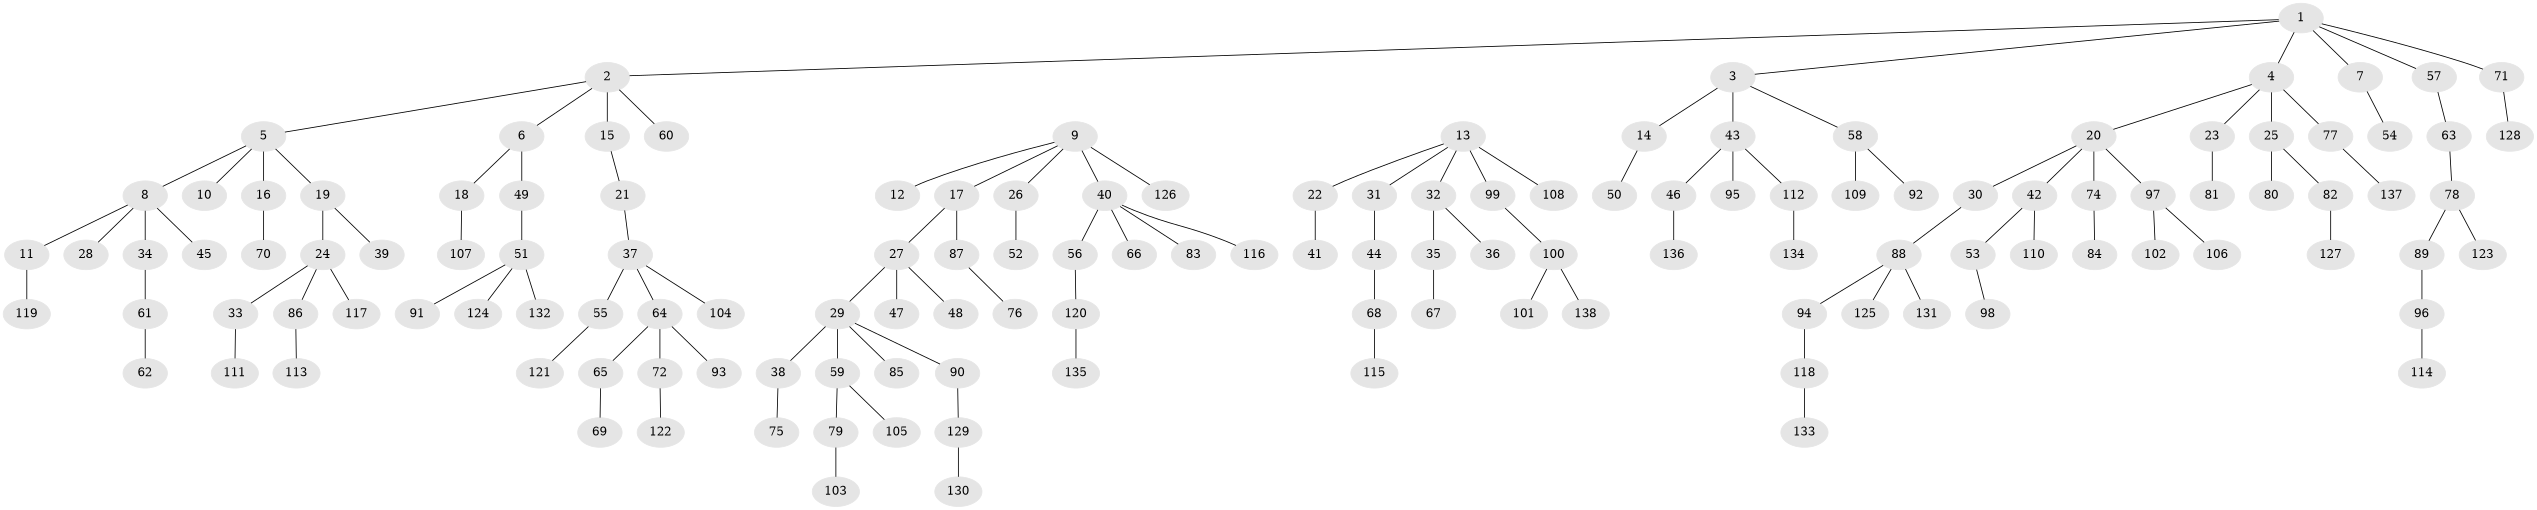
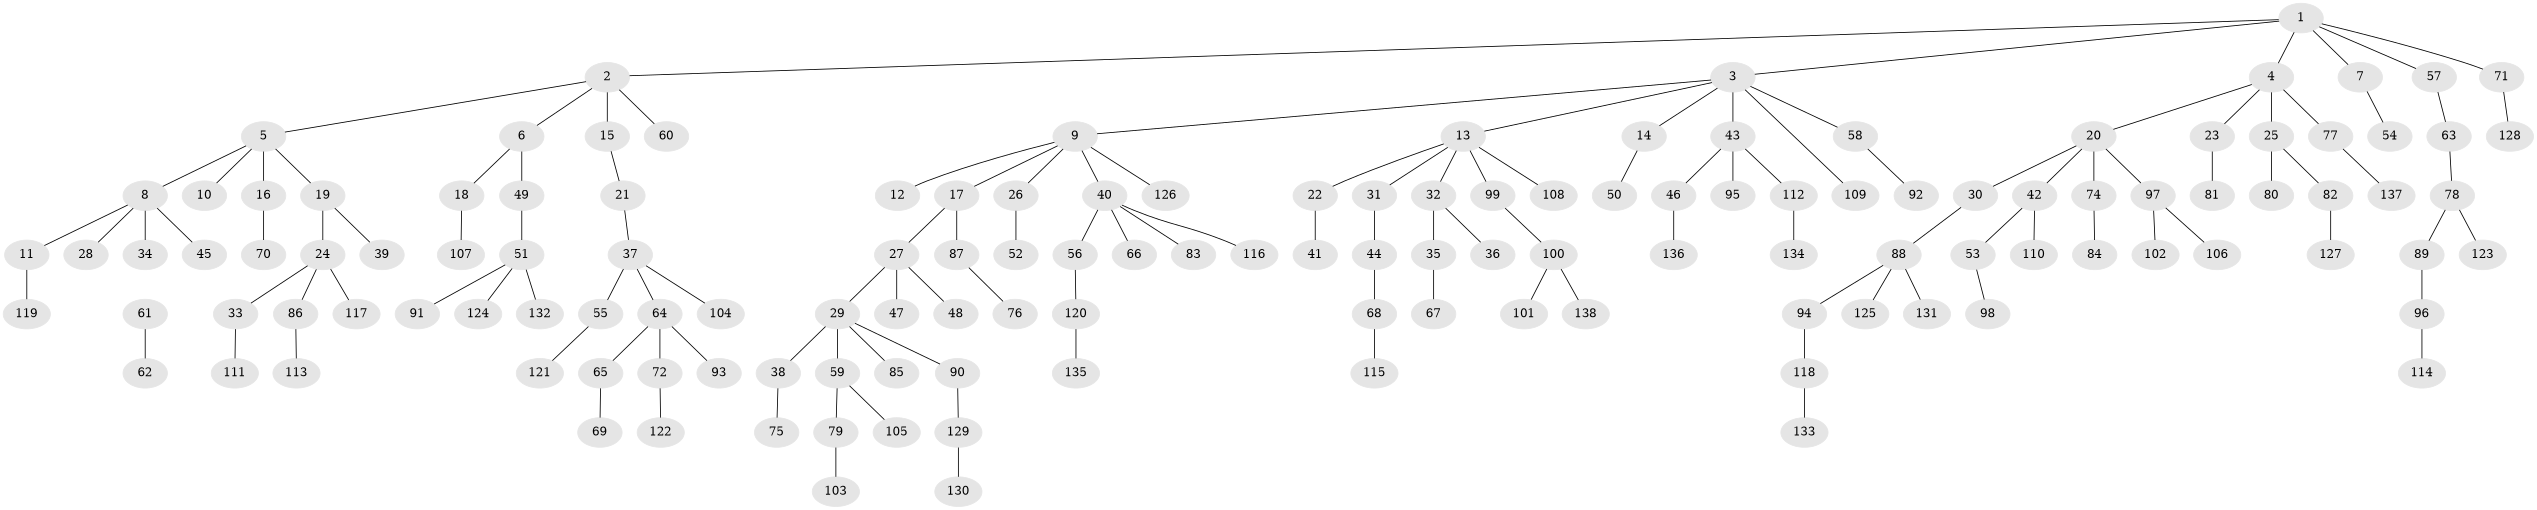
none -> (1404, 107)
none -> (1598, 107)
(1855, 166) -> (1794, 136)
(145, 285) -> none
